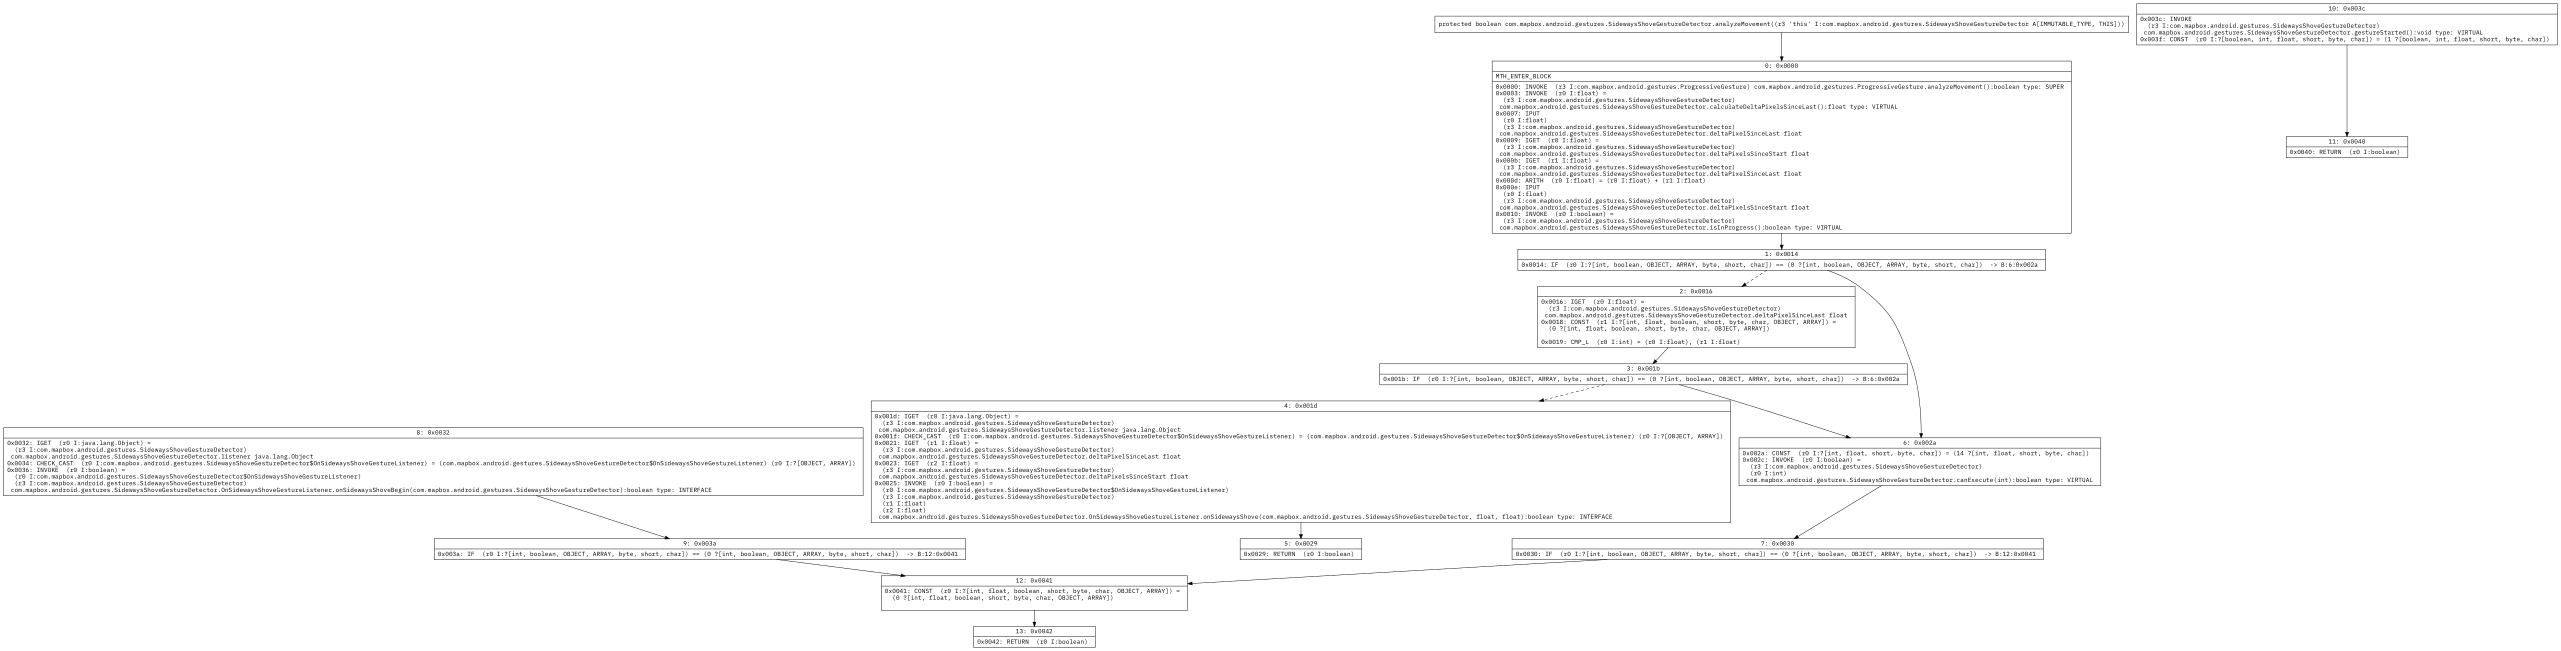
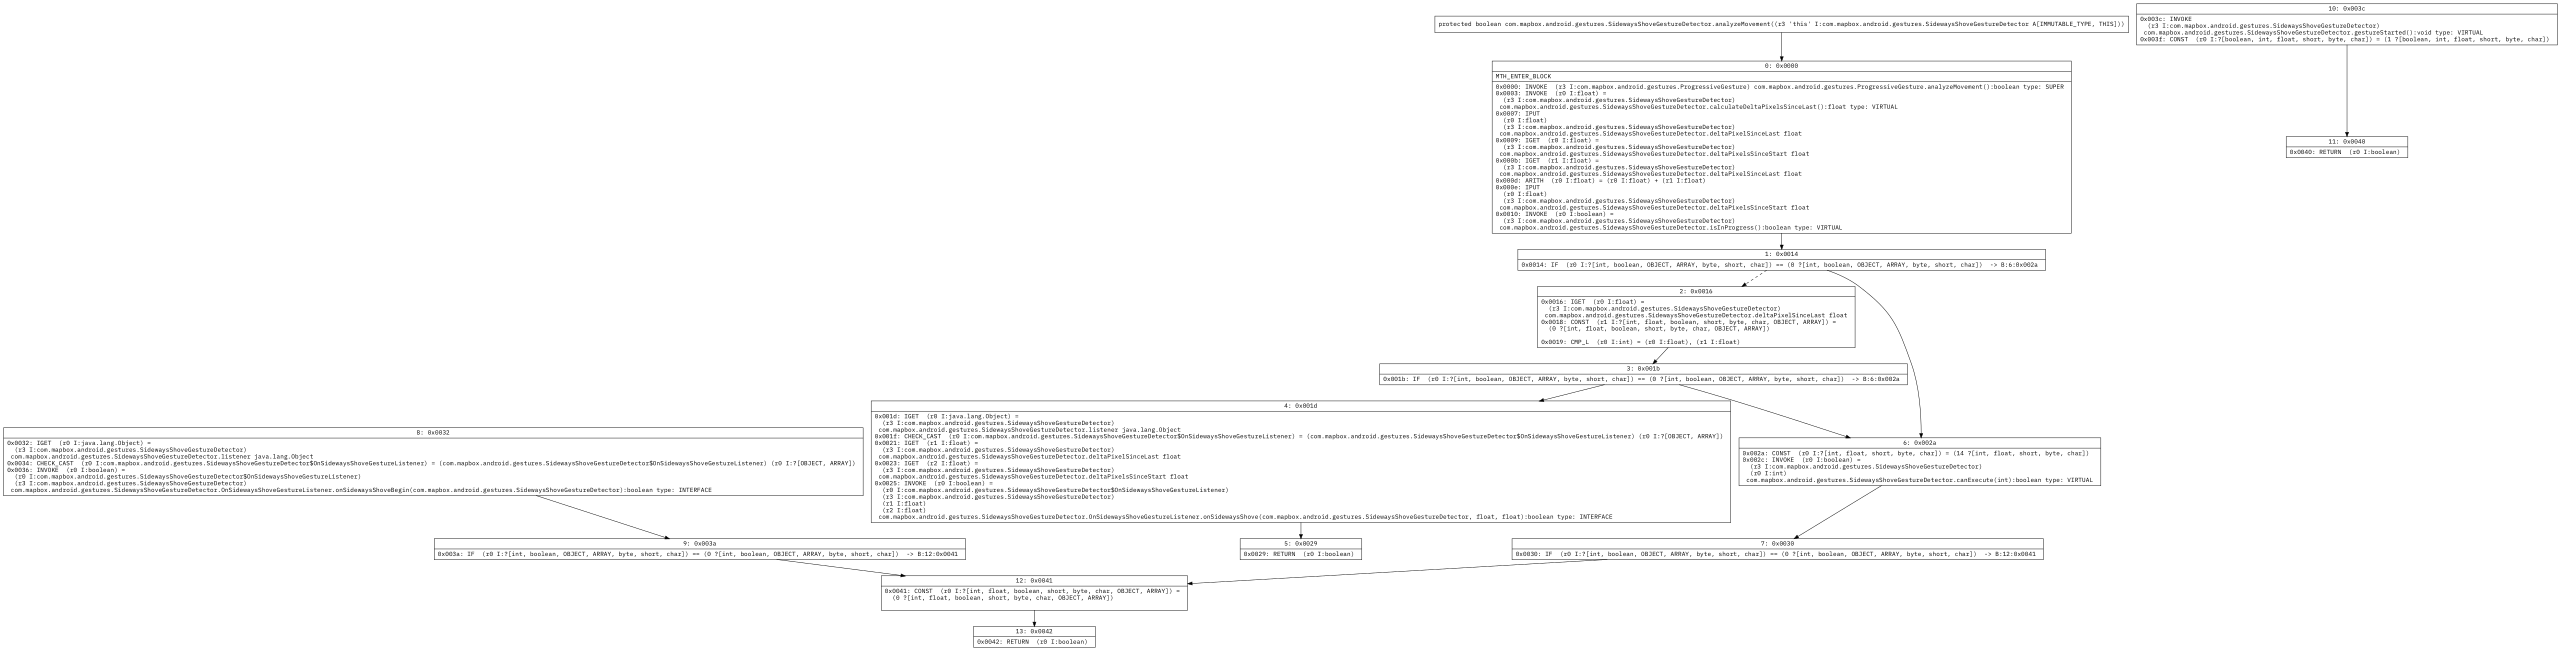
(1574, 392) -> (1574, 392)
